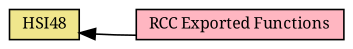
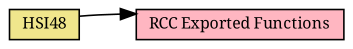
(116, 35) -> (100, 15)
